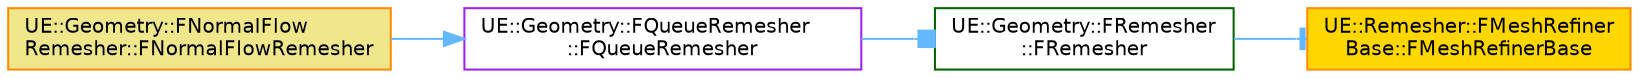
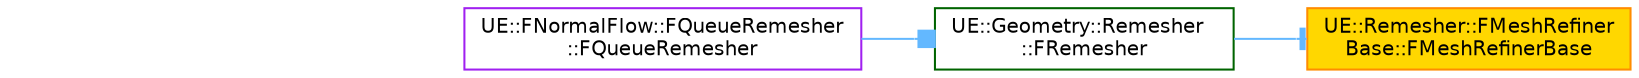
(199, 39) -> none
(663, 39) -> (663, 39)
(1084, 39) -> (1084, 39)
